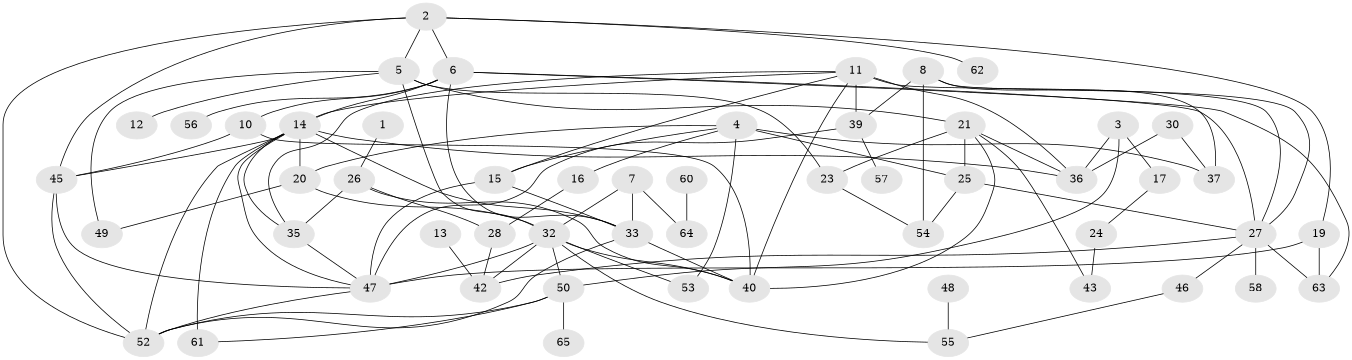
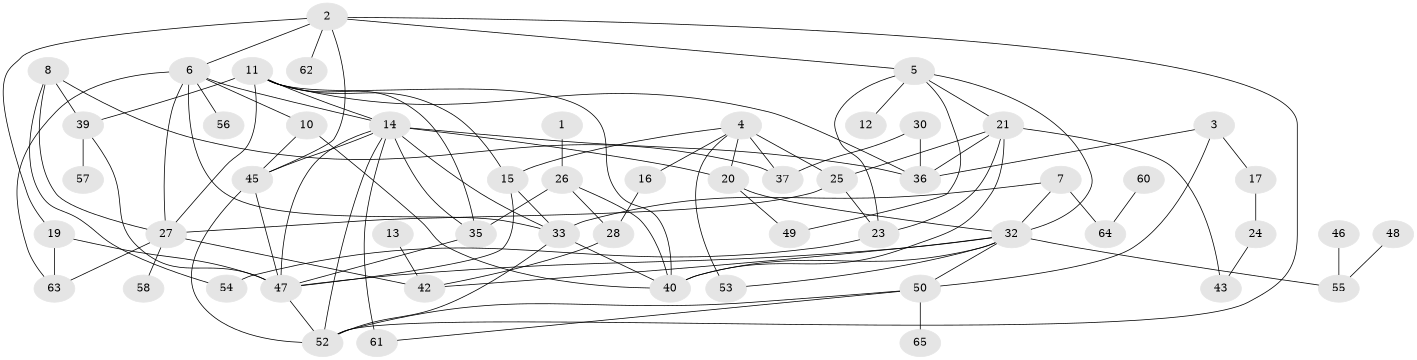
(944, 207) -> (858, 207)
(1219, 261) -> none
